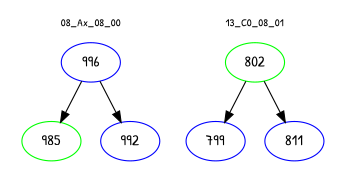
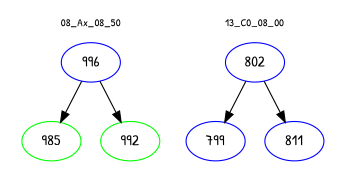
(91, 24) -> (91, 24)
(255, 24) -> (255, 24)
(255, 62) -> (255, 62)
(130, 141) -> (130, 141)
